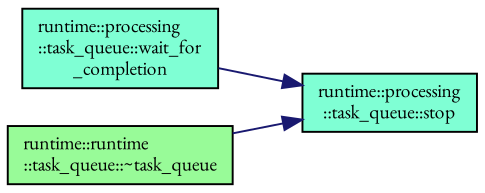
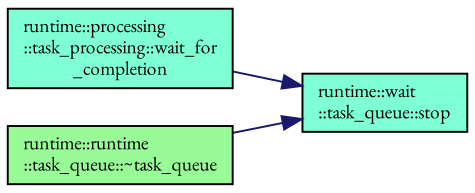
(120, 48) -> (120, 48)
(390, 103) -> (385, 103)
